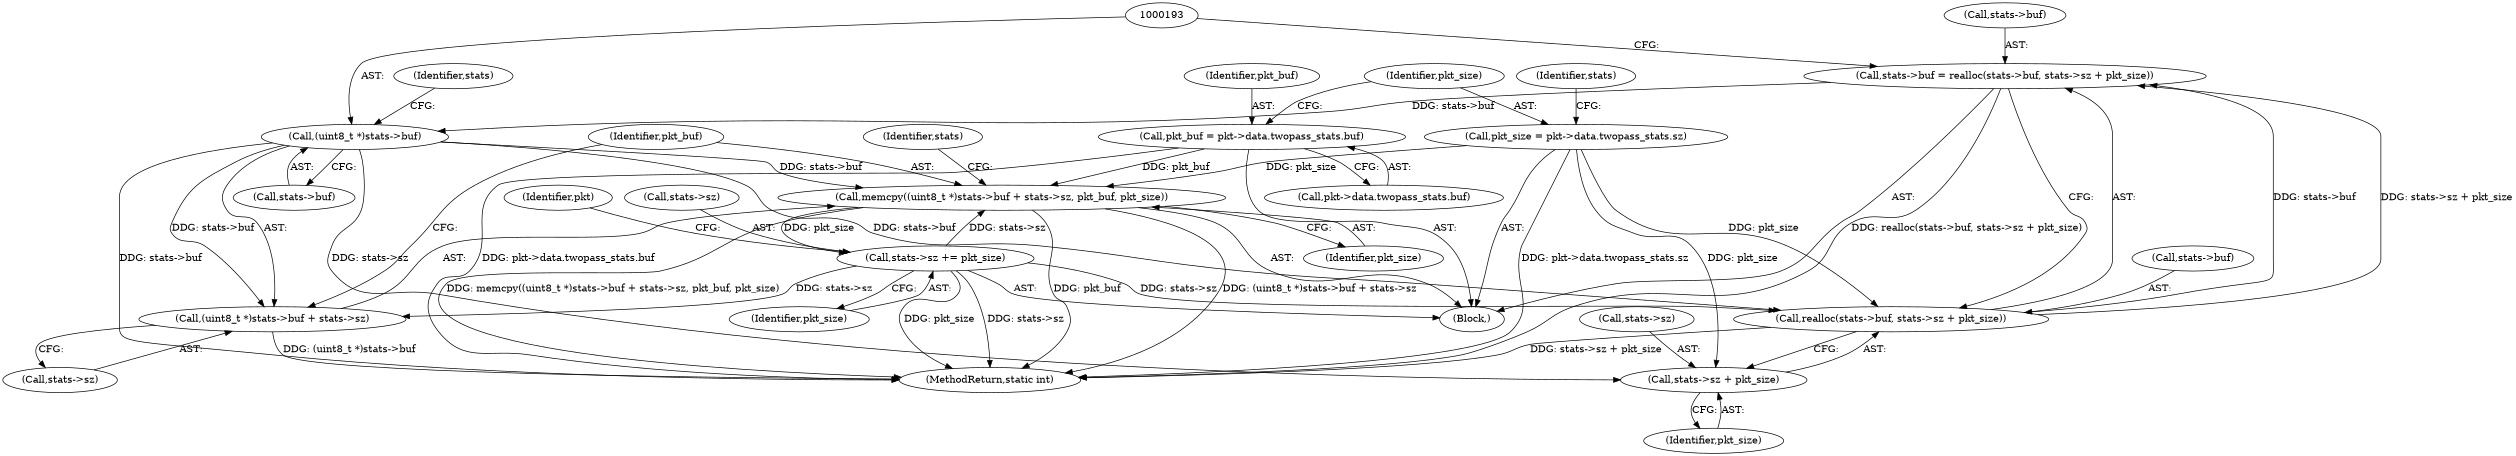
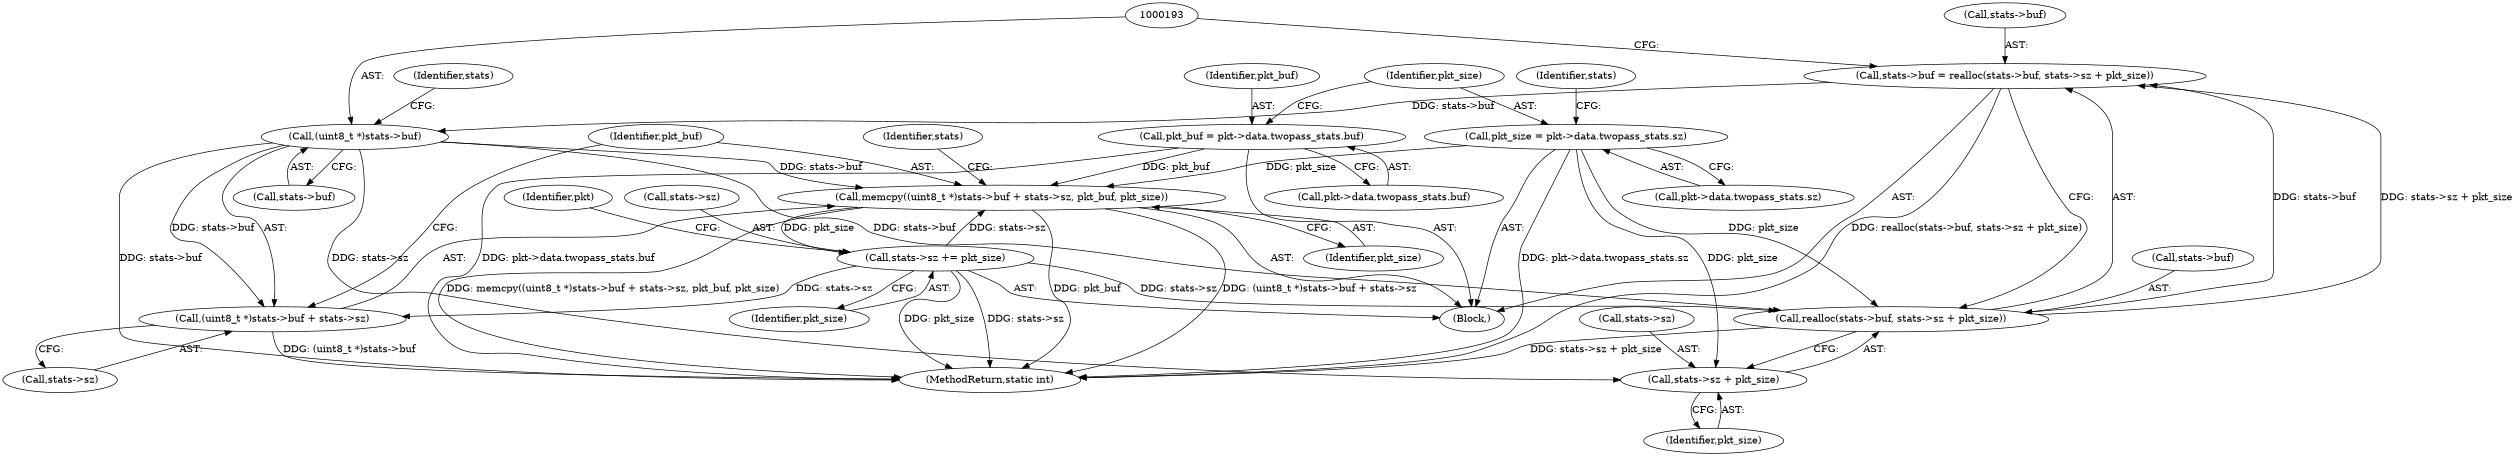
none -> (1738, 198)
